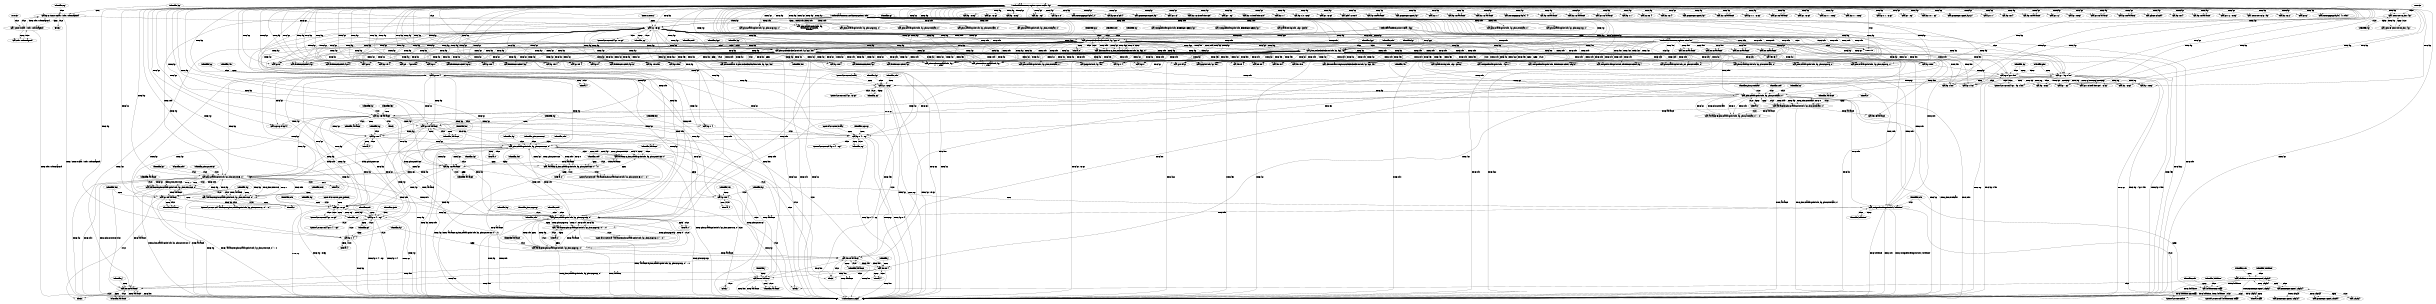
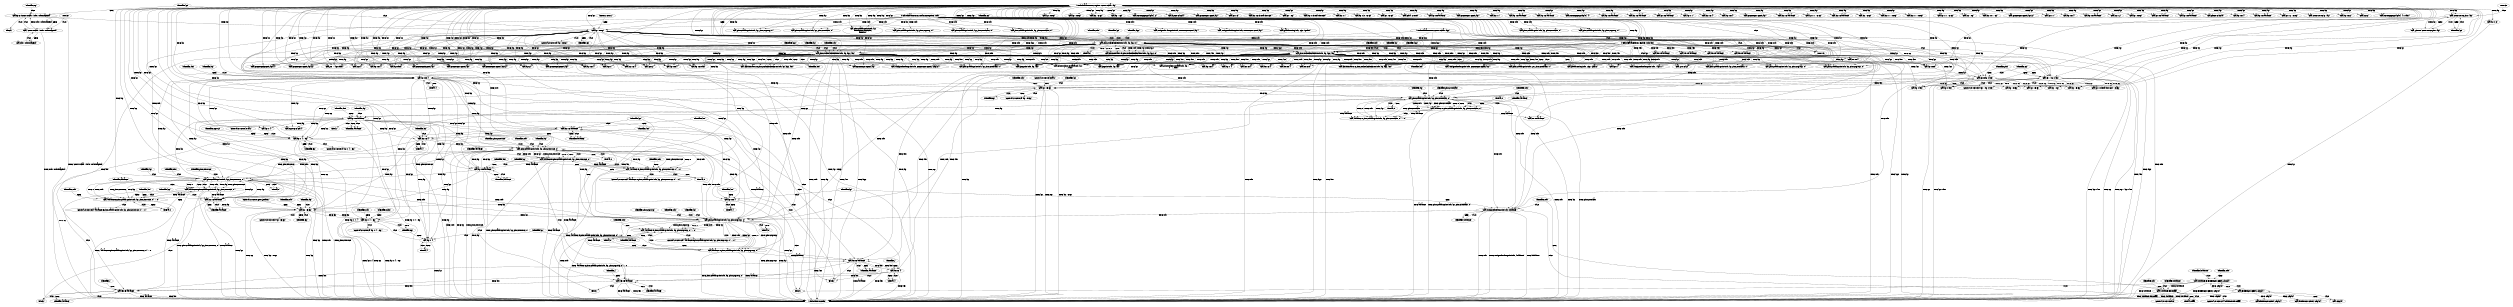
none -> (1480, 52)
(2333, 141) -> (2136, 282)
